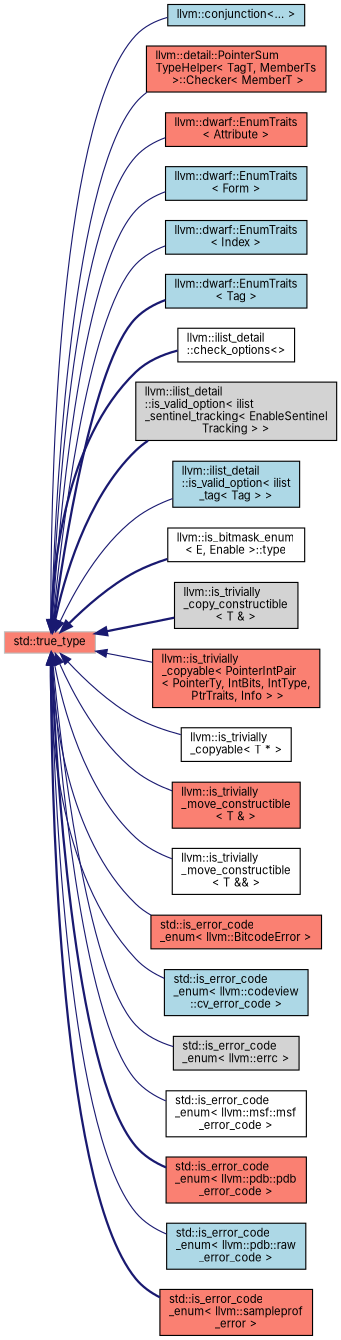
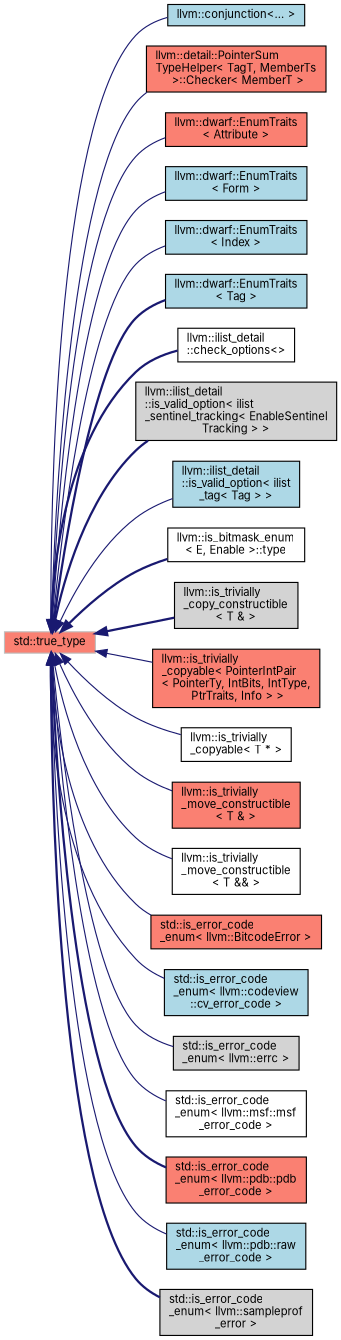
(236, 1312) -> (236, 1312)
